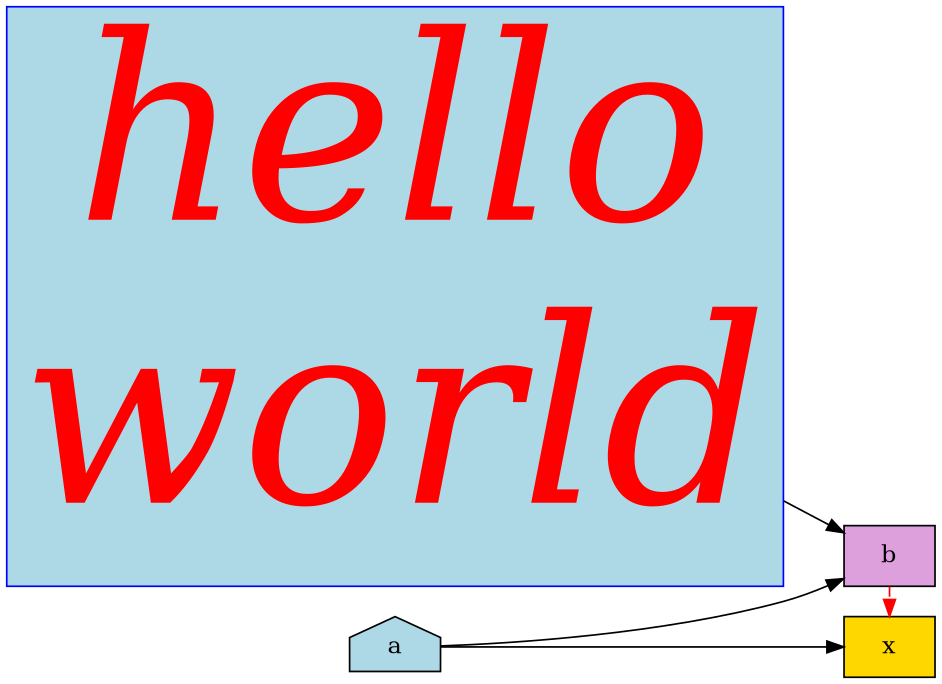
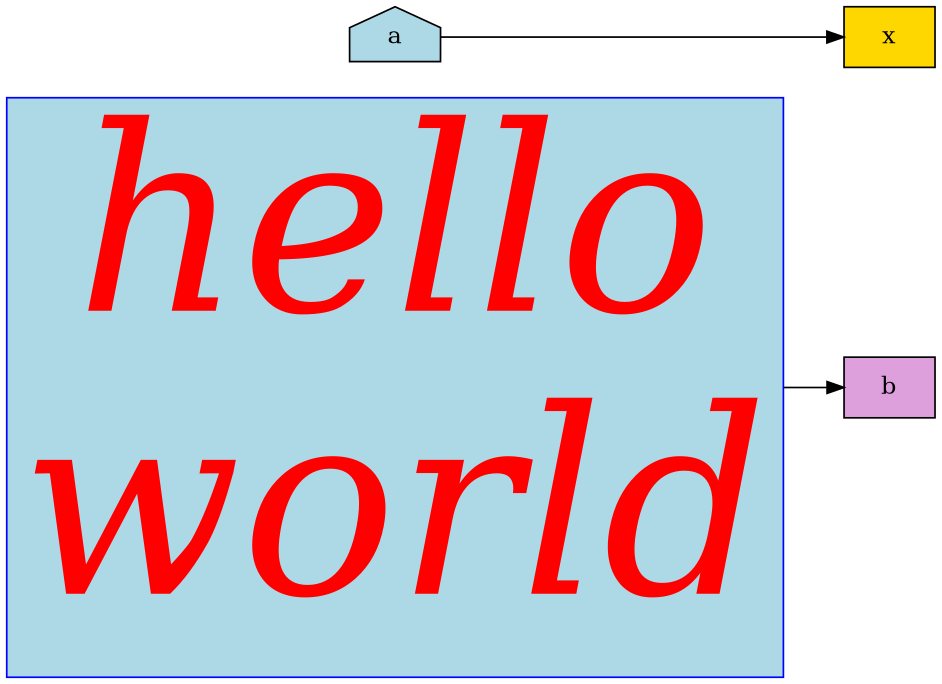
(890, 593) -> none
(637, 630) -> none
